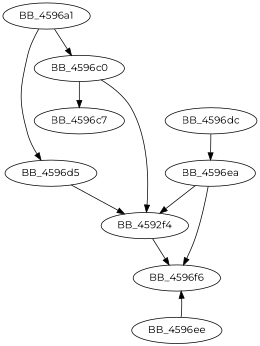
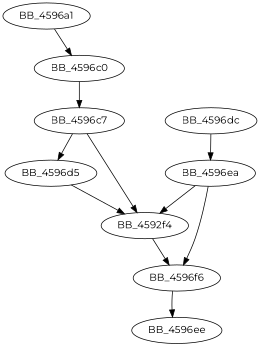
(21, 91) -> (67, 144)
(142, 135) -> (110, 170)
(182, 308) -> (172, 300)
